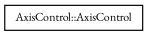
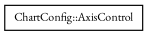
(74, 18) -> (74, 18)
